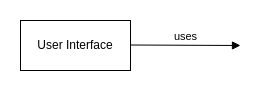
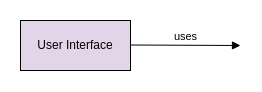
(76, 46) -> (76, 46)
